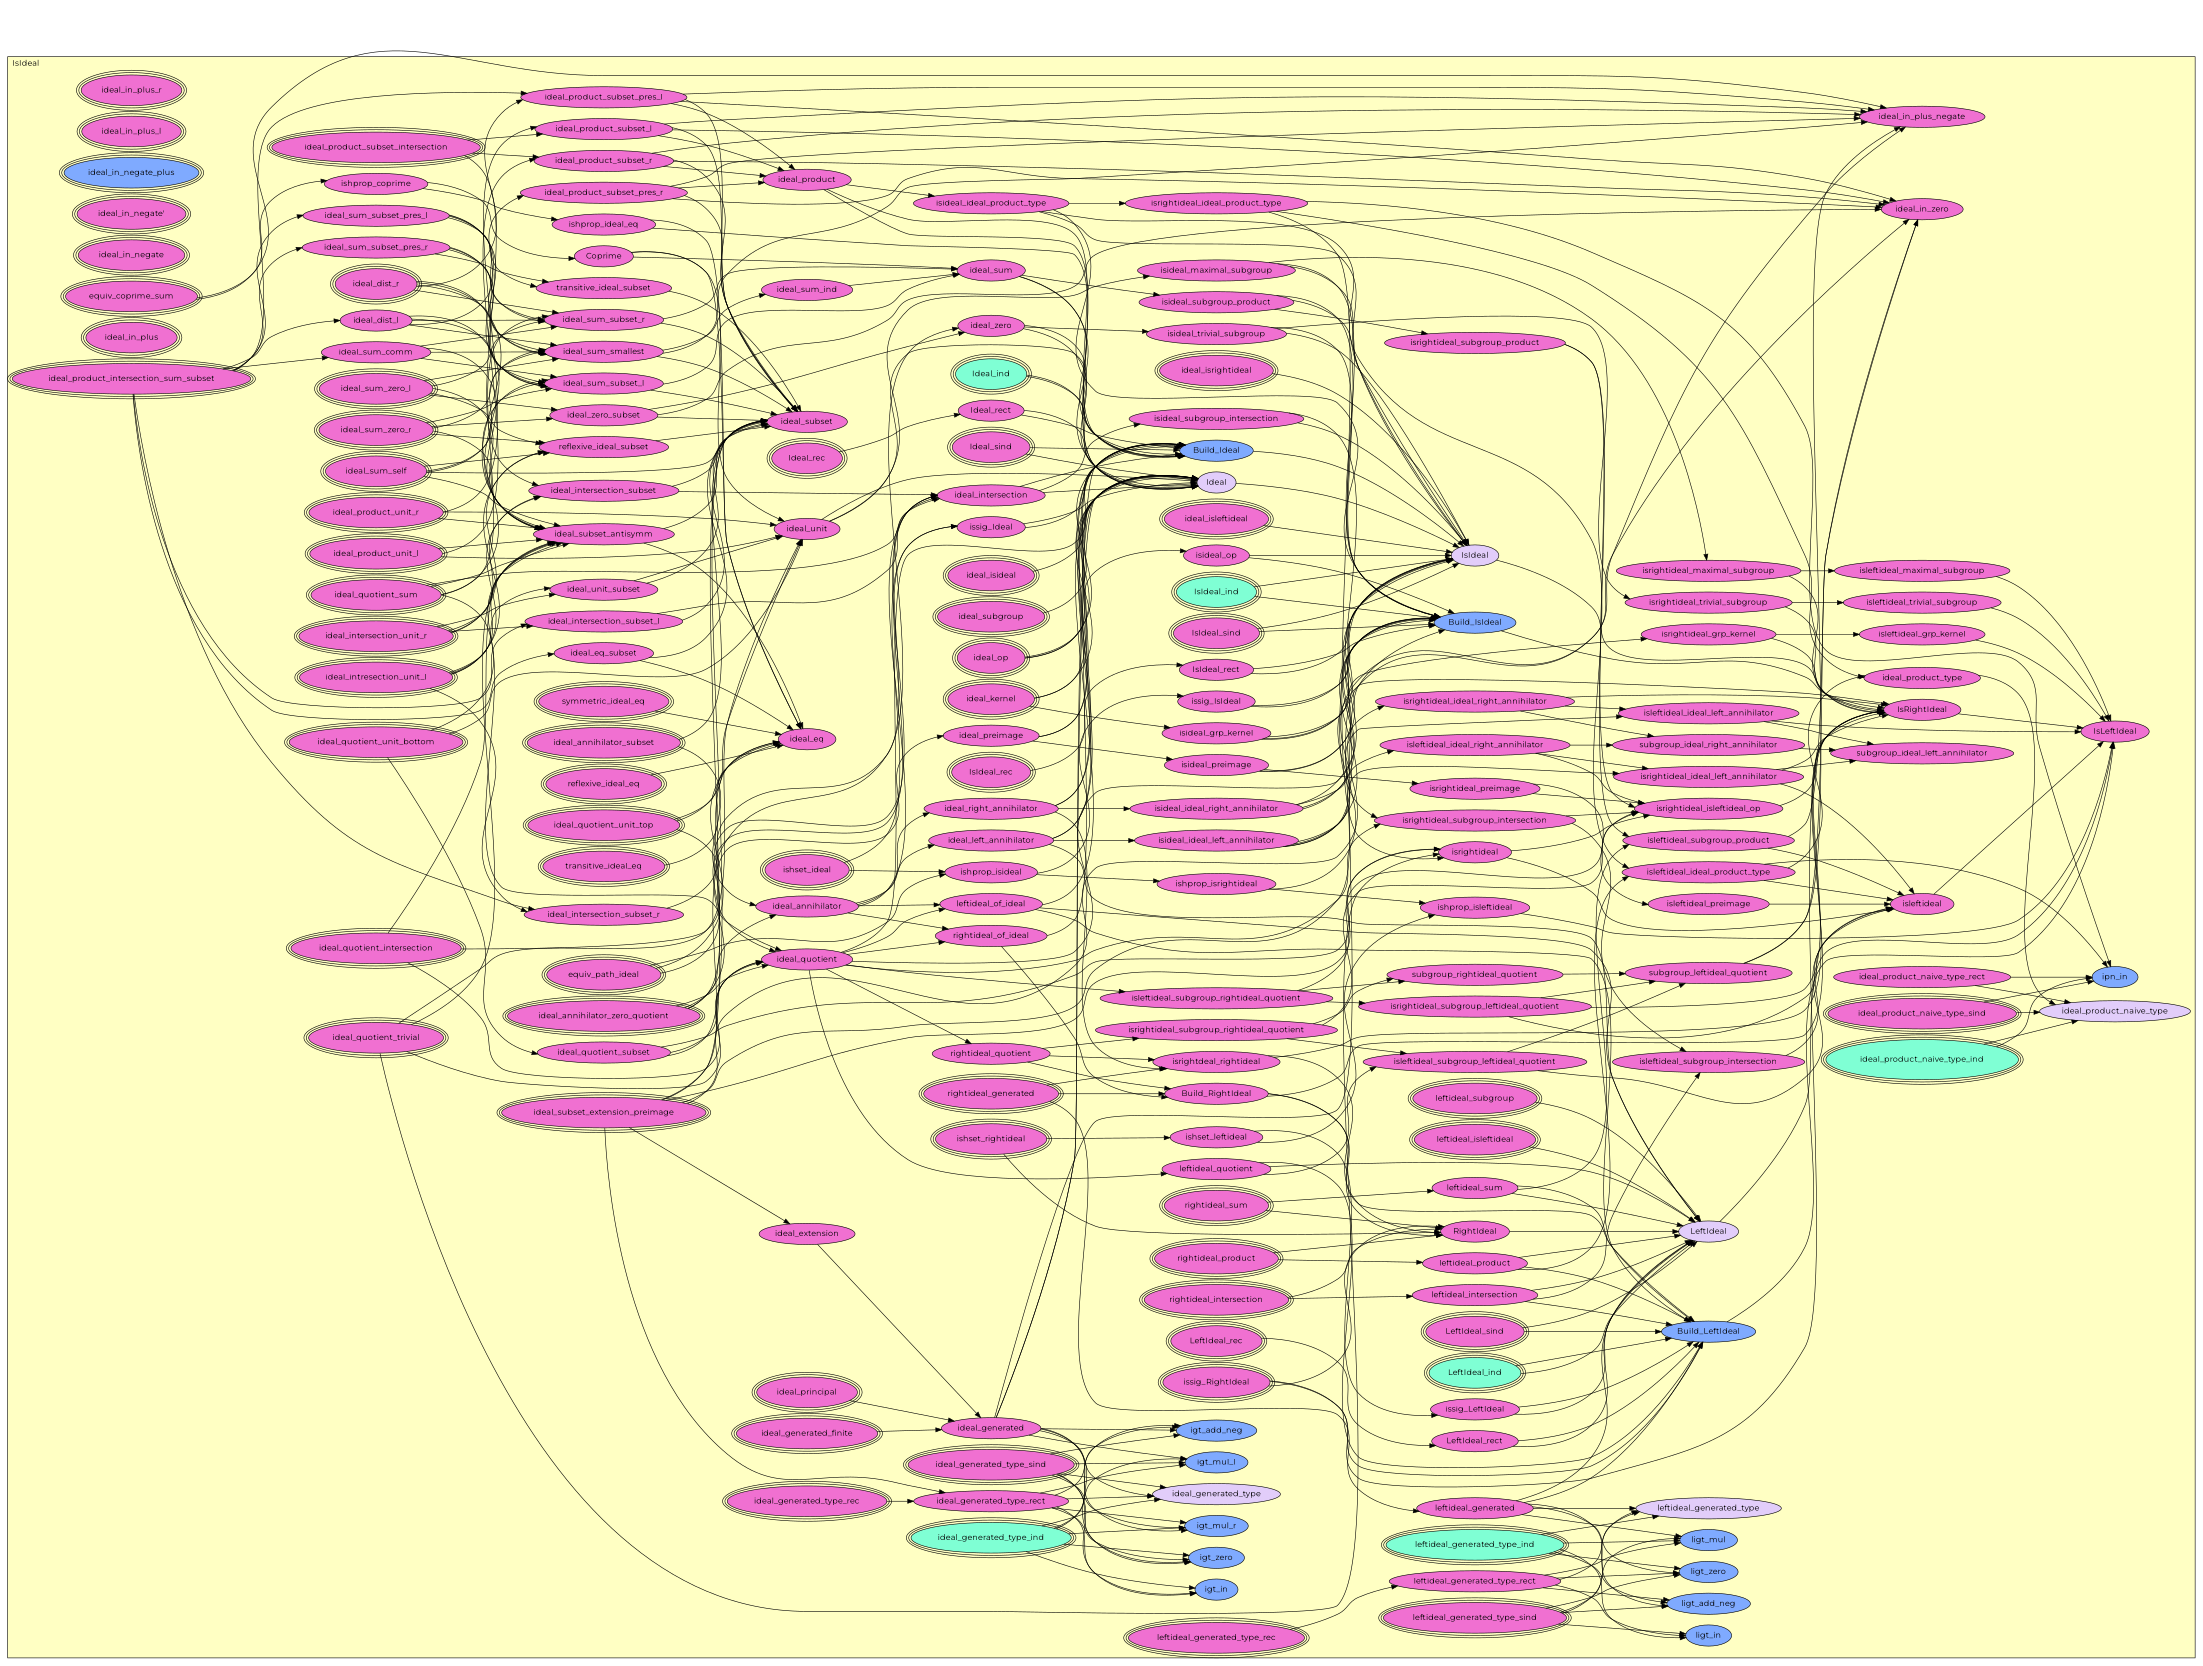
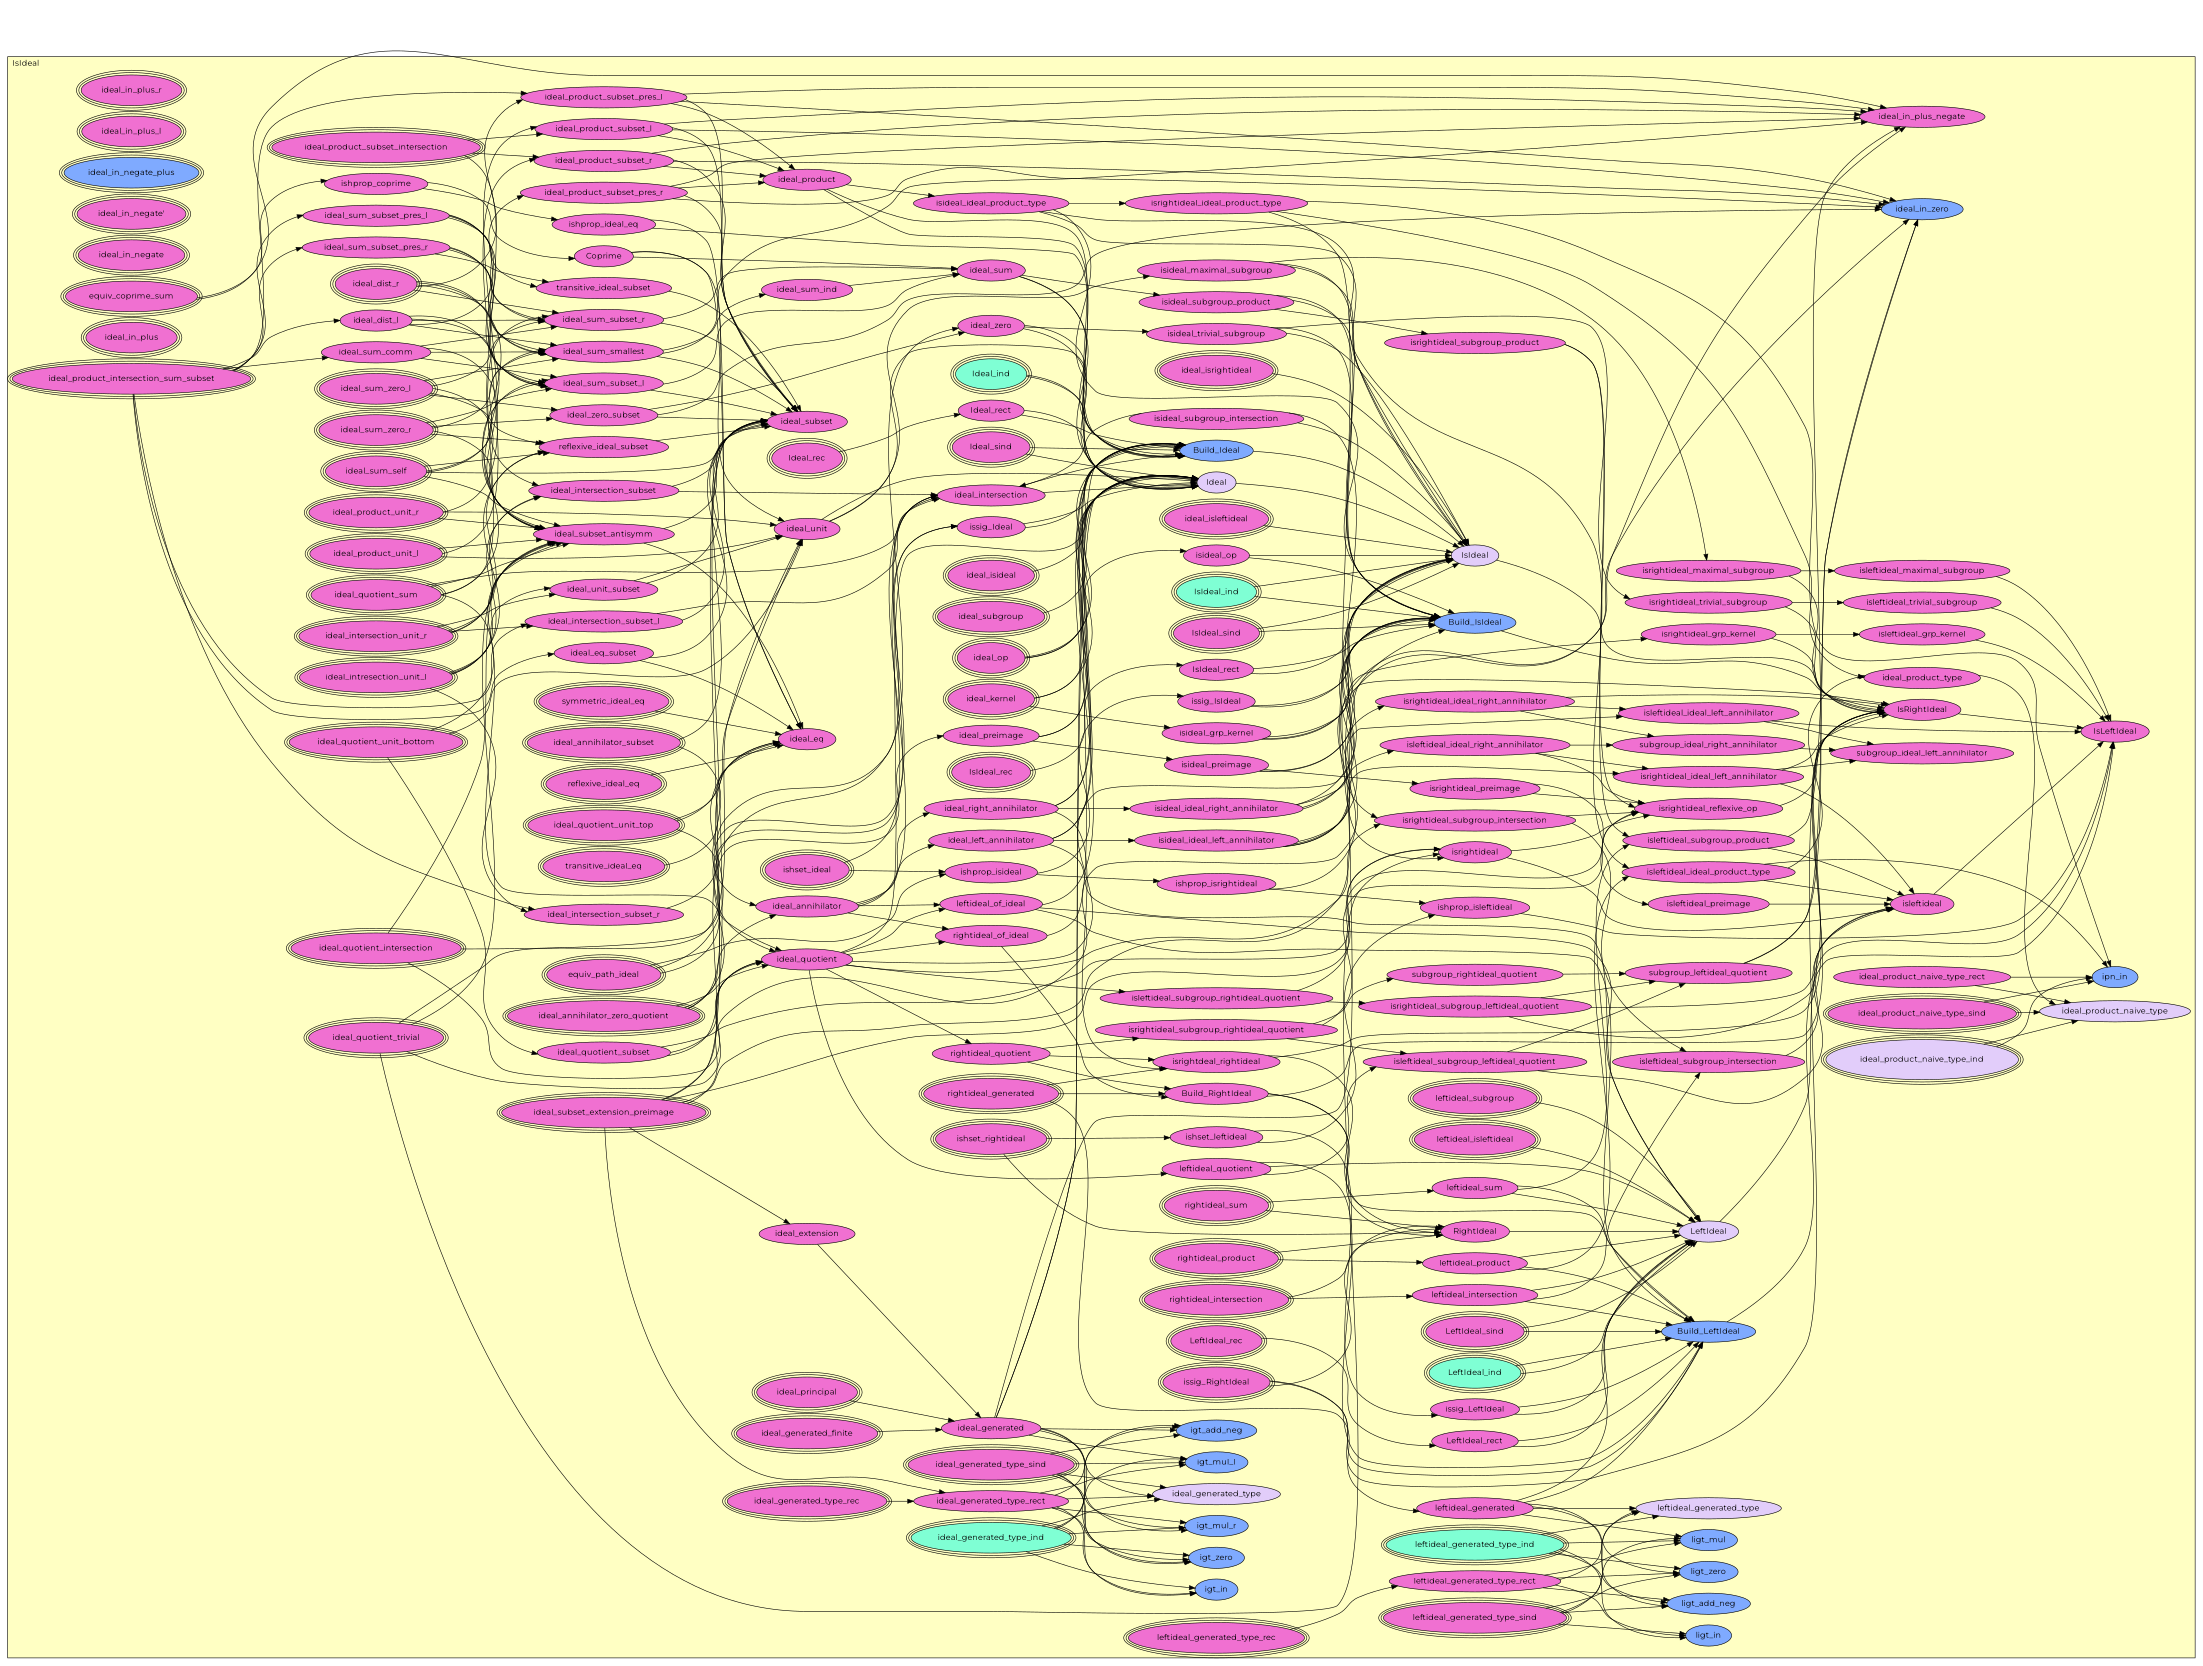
(1922, 209) -> (1922, 209)
(1084, 458) -> (1081, 455)
(1709, 809) -> (1709, 809)
(1356, 986) -> none
(1922, 1060) -> (1922, 1060)
